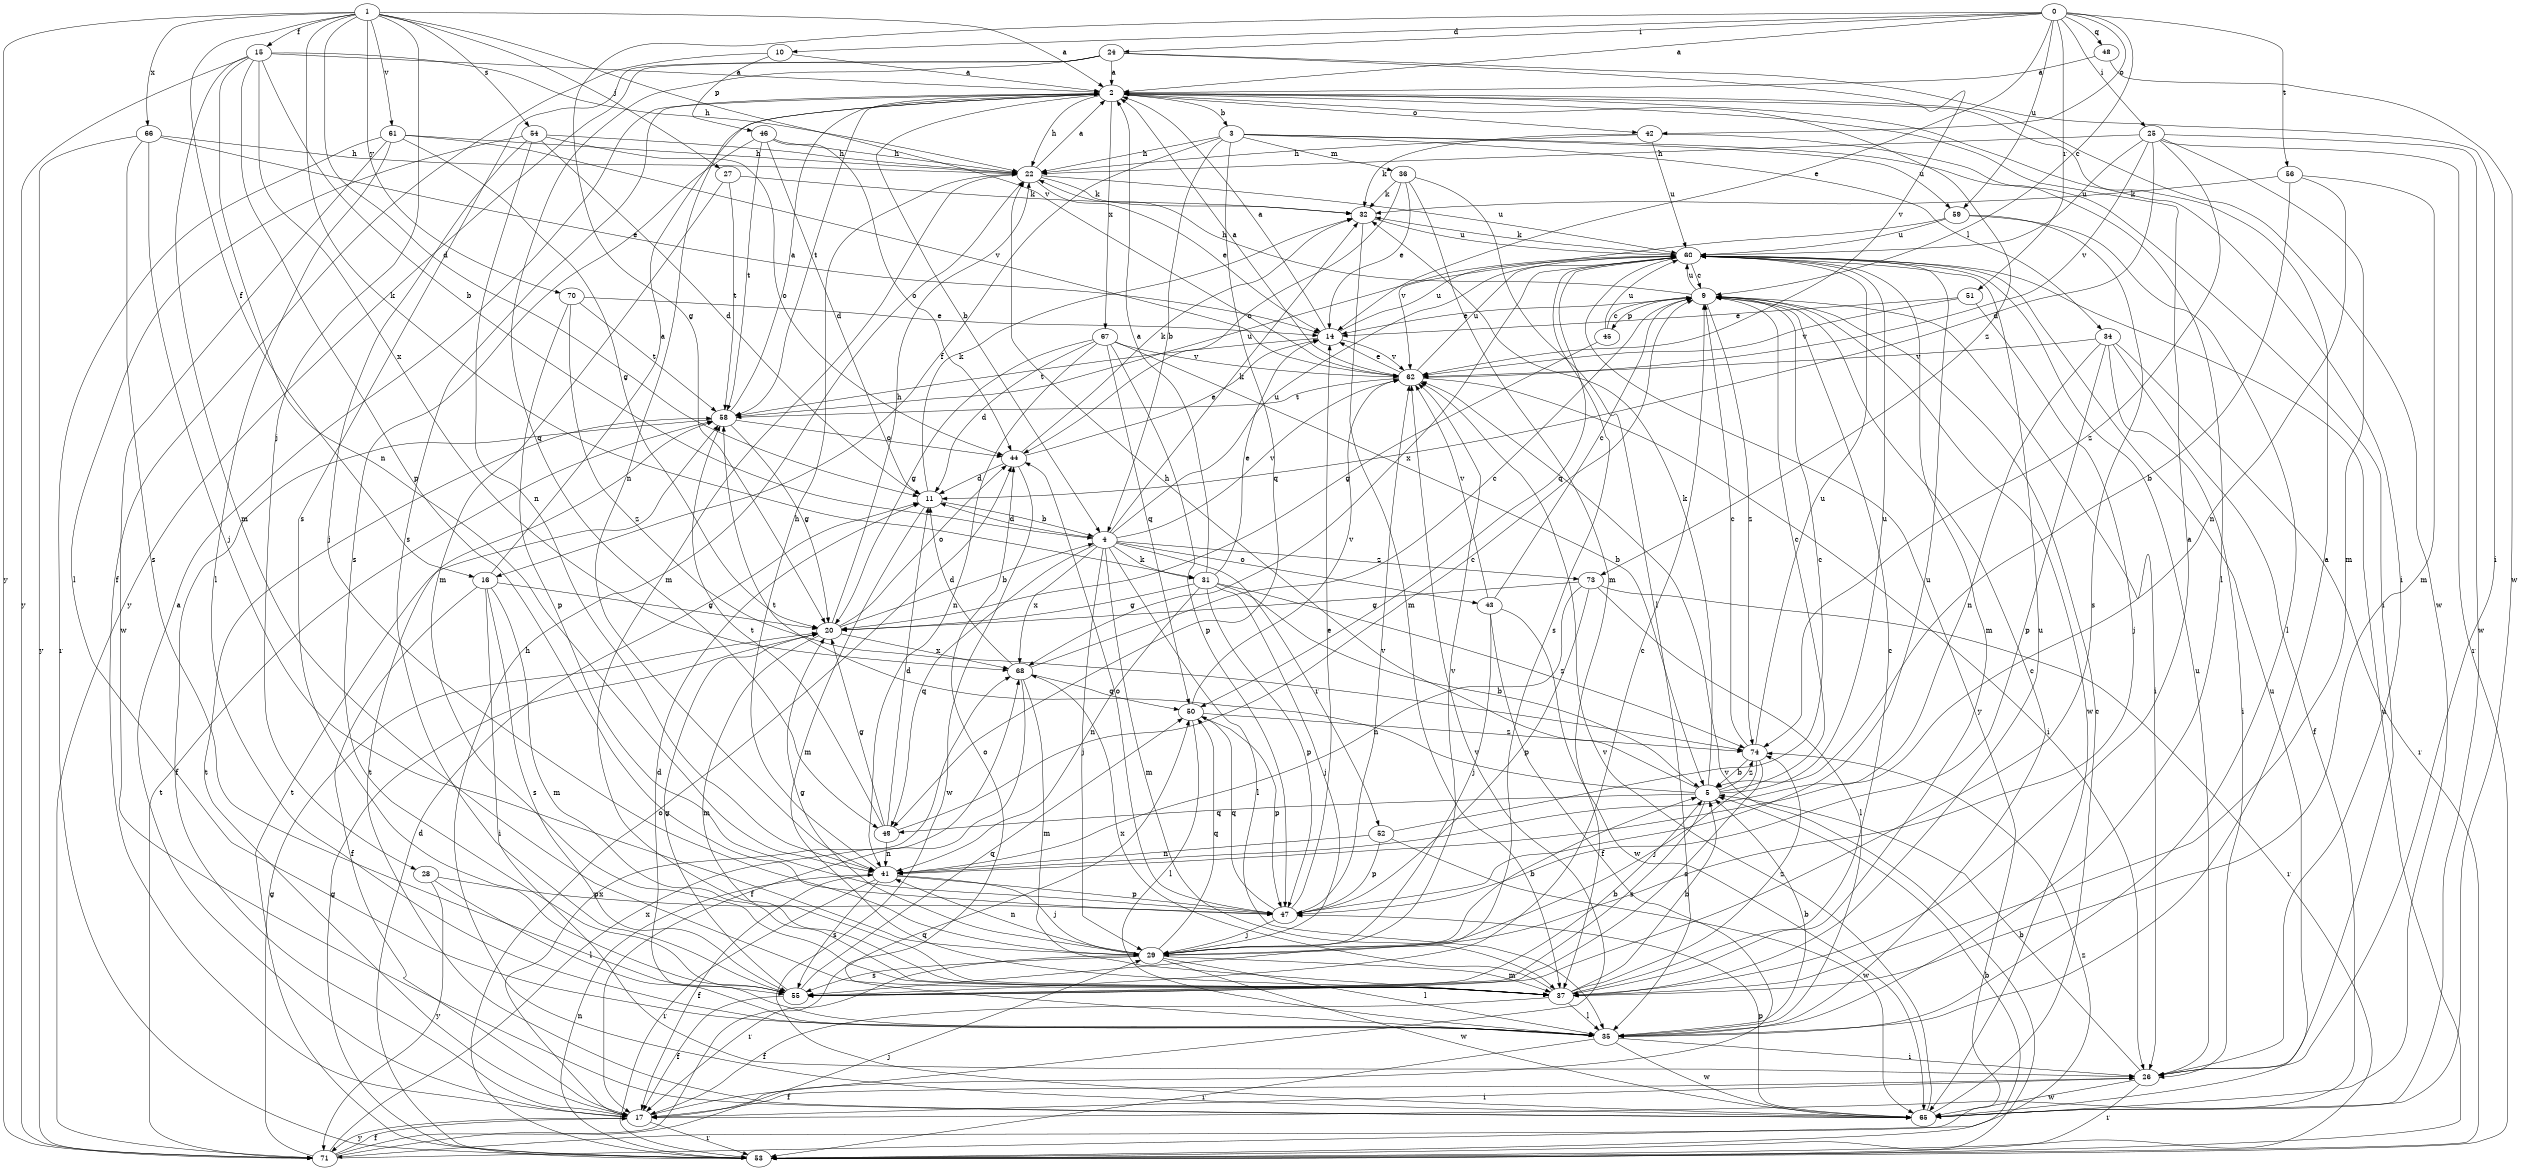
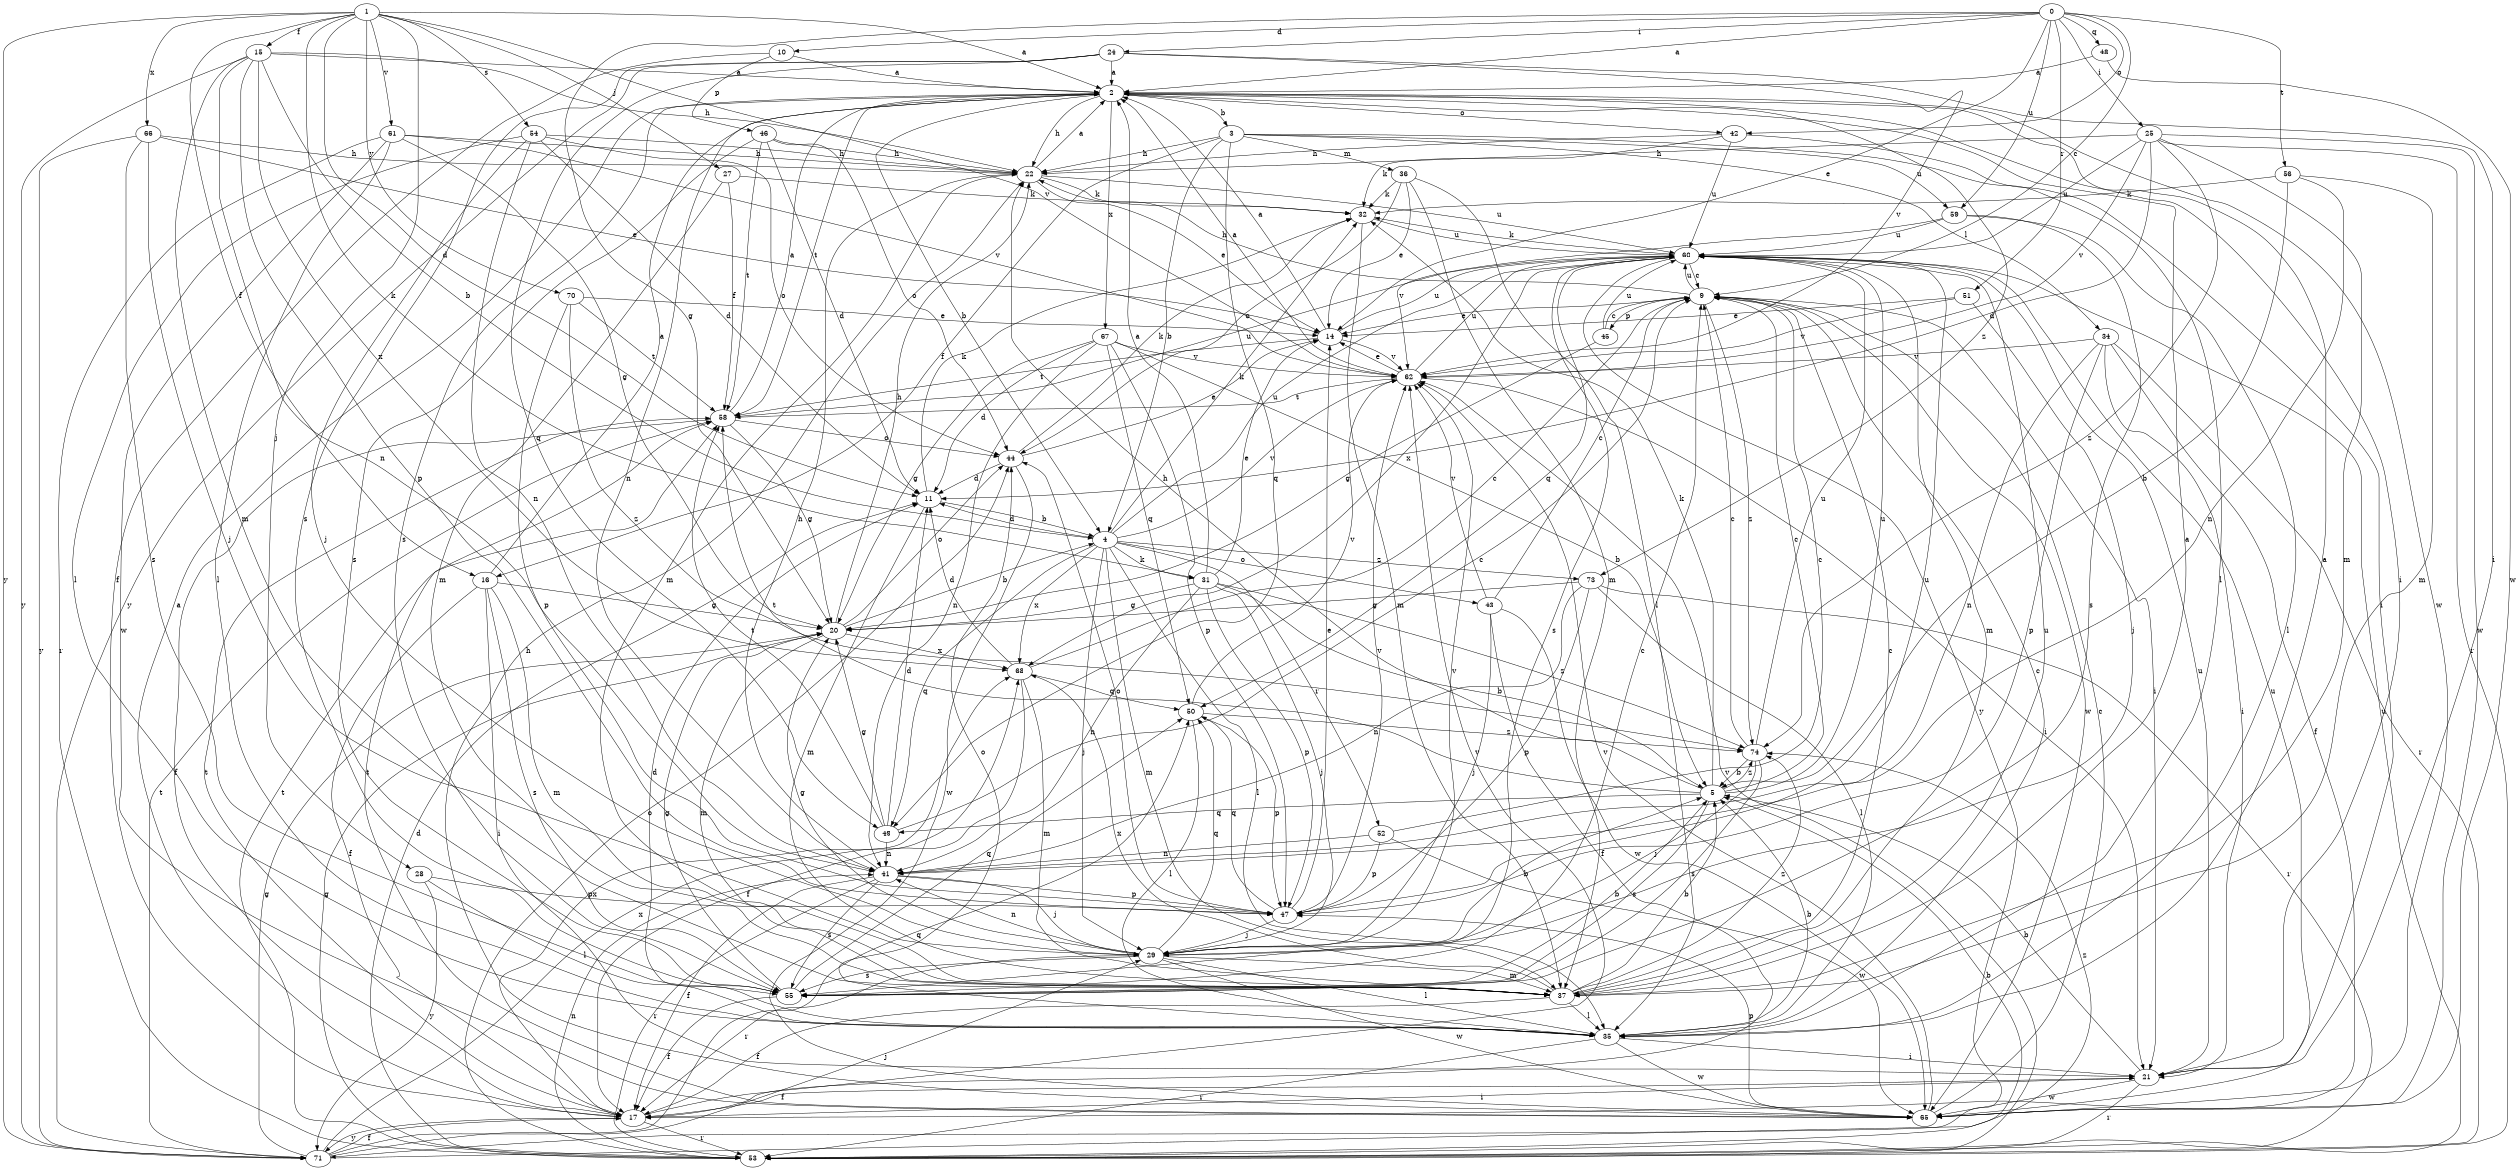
(735, 296) -> (734, 296)
(2147, 1078) -> (2147, 1078)
